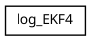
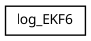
(45, 21) -> (45, 21)
